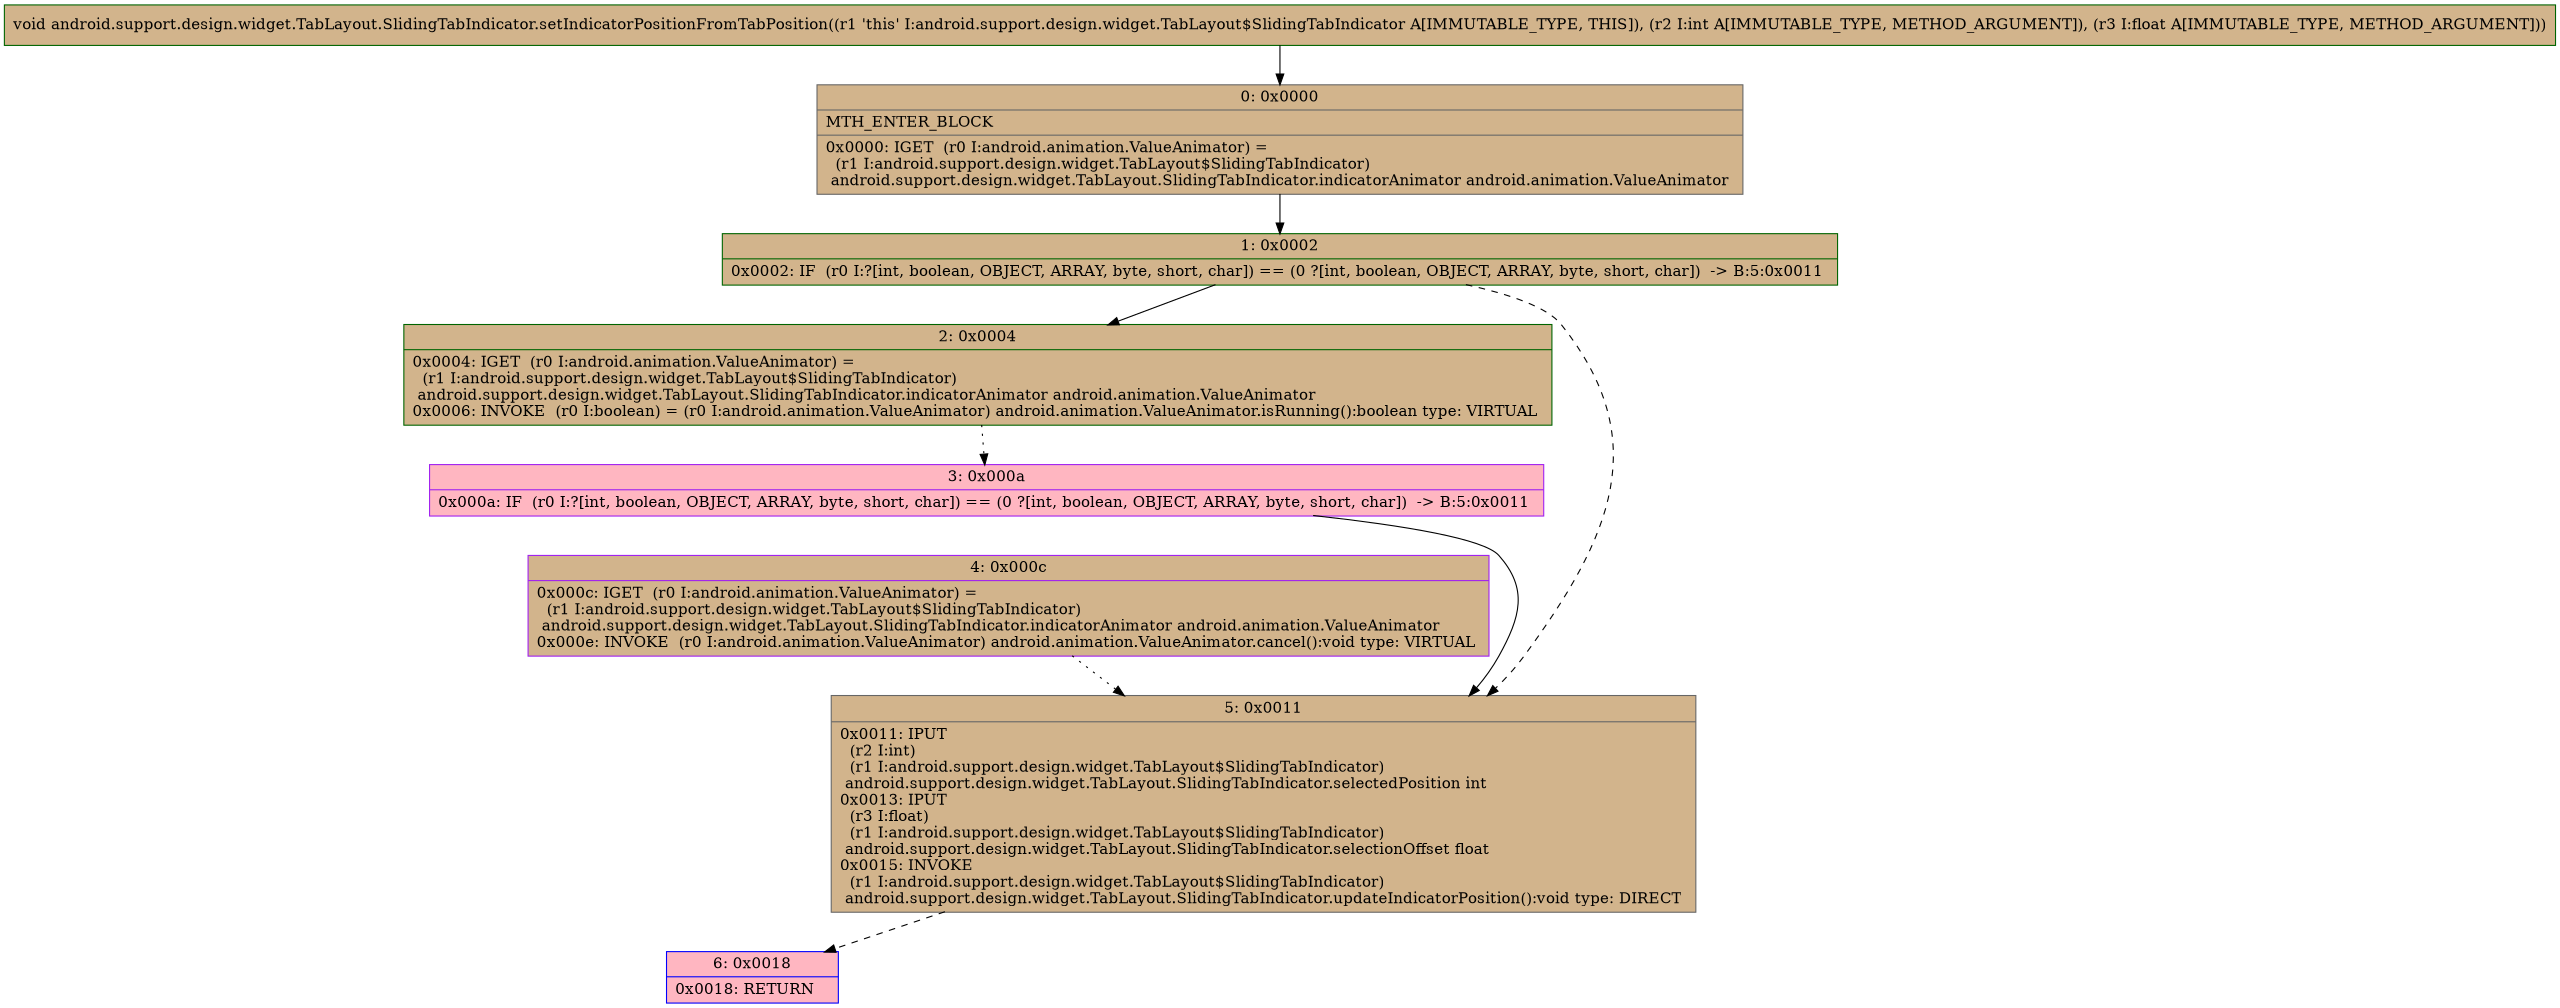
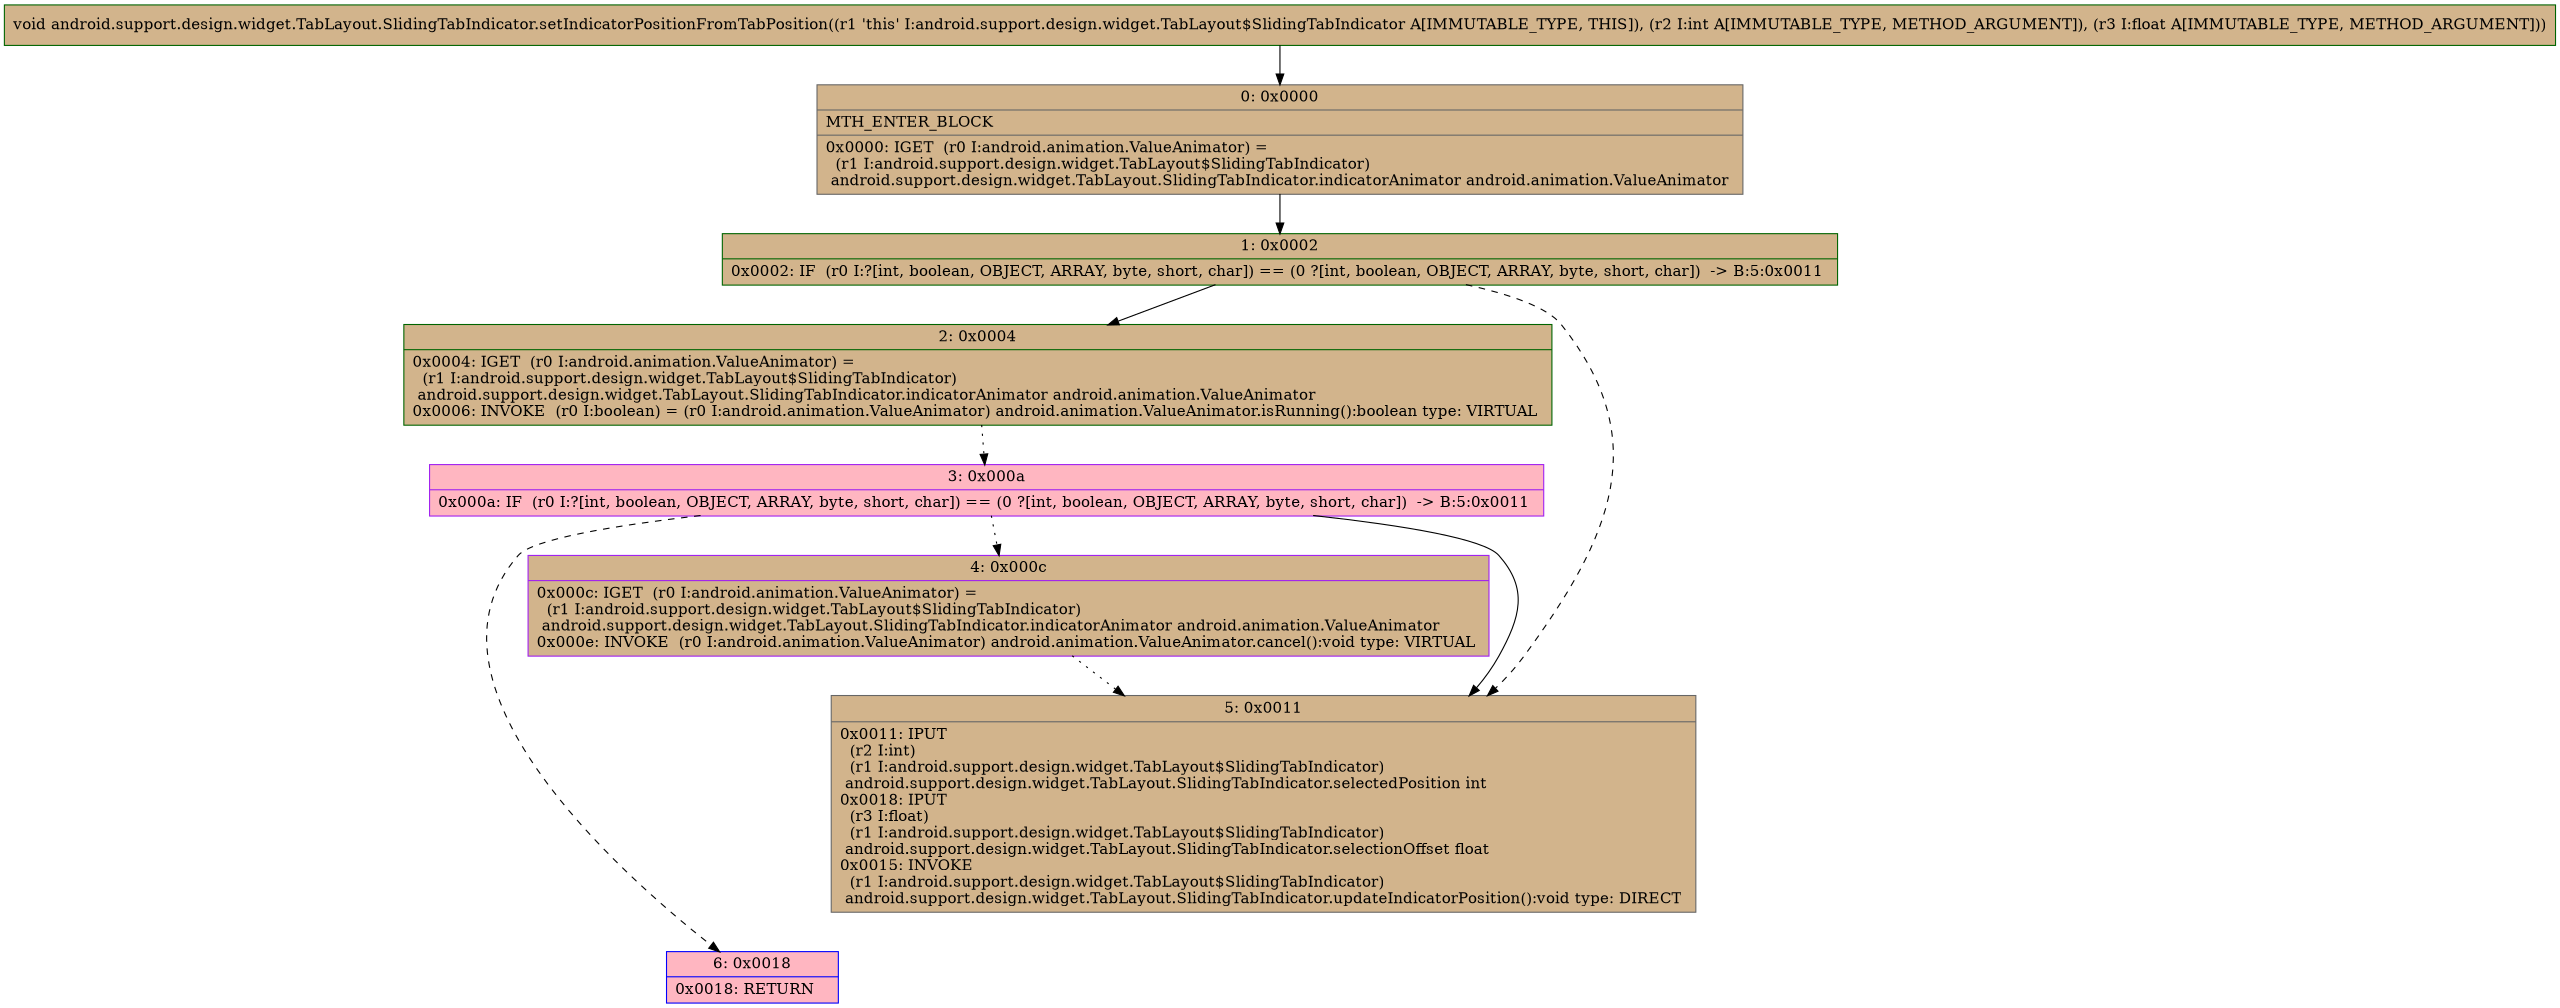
none -> (994, 530)
(899, 800) -> (899, 800)
(890, 930) -> (499, 693)
